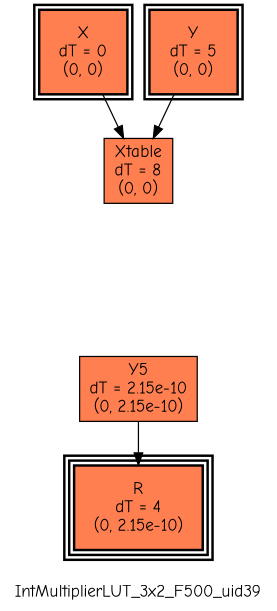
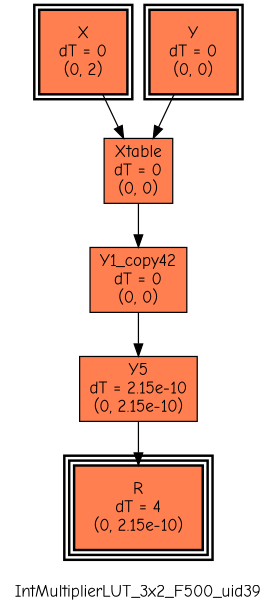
(83, 52) -> (83, 52)
(194, 52) -> (194, 52)
(138, 171) -> (138, 171)
none -> (138, 280)
